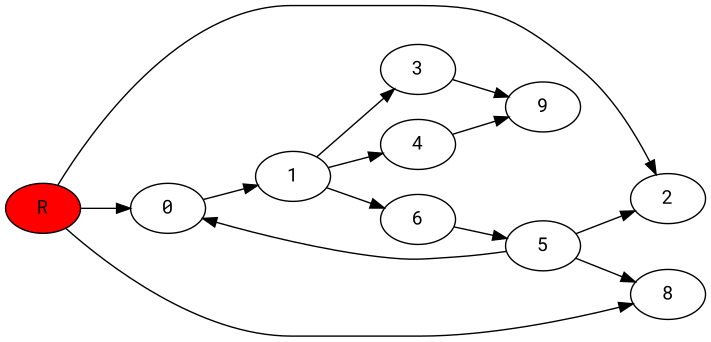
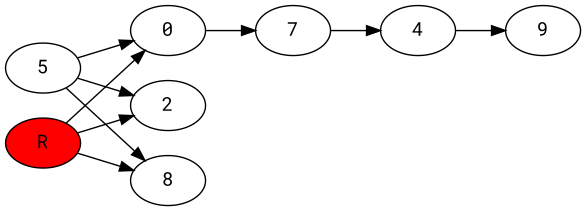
(418, 69) -> none
(293, 176) -> (293, 31)
(418, 219) -> none
